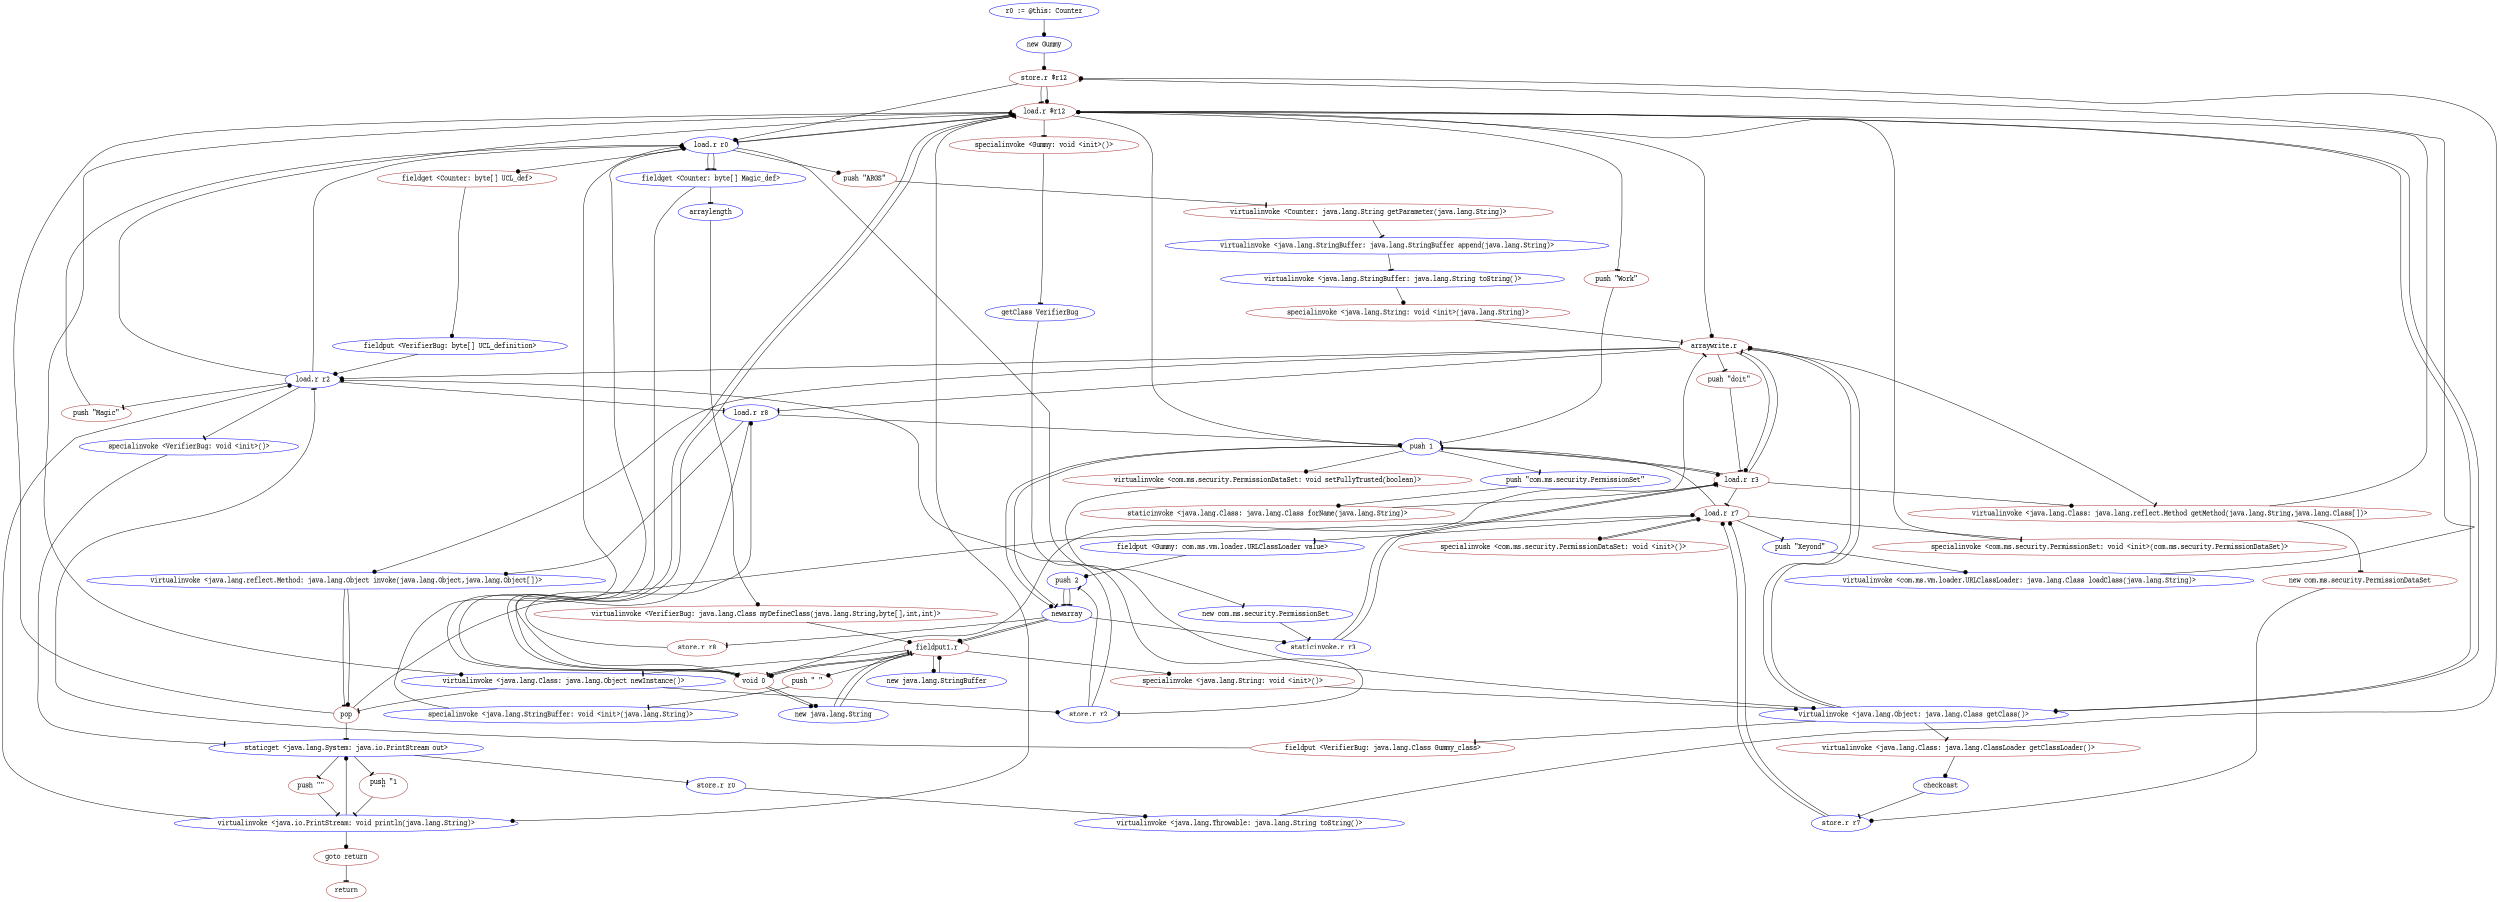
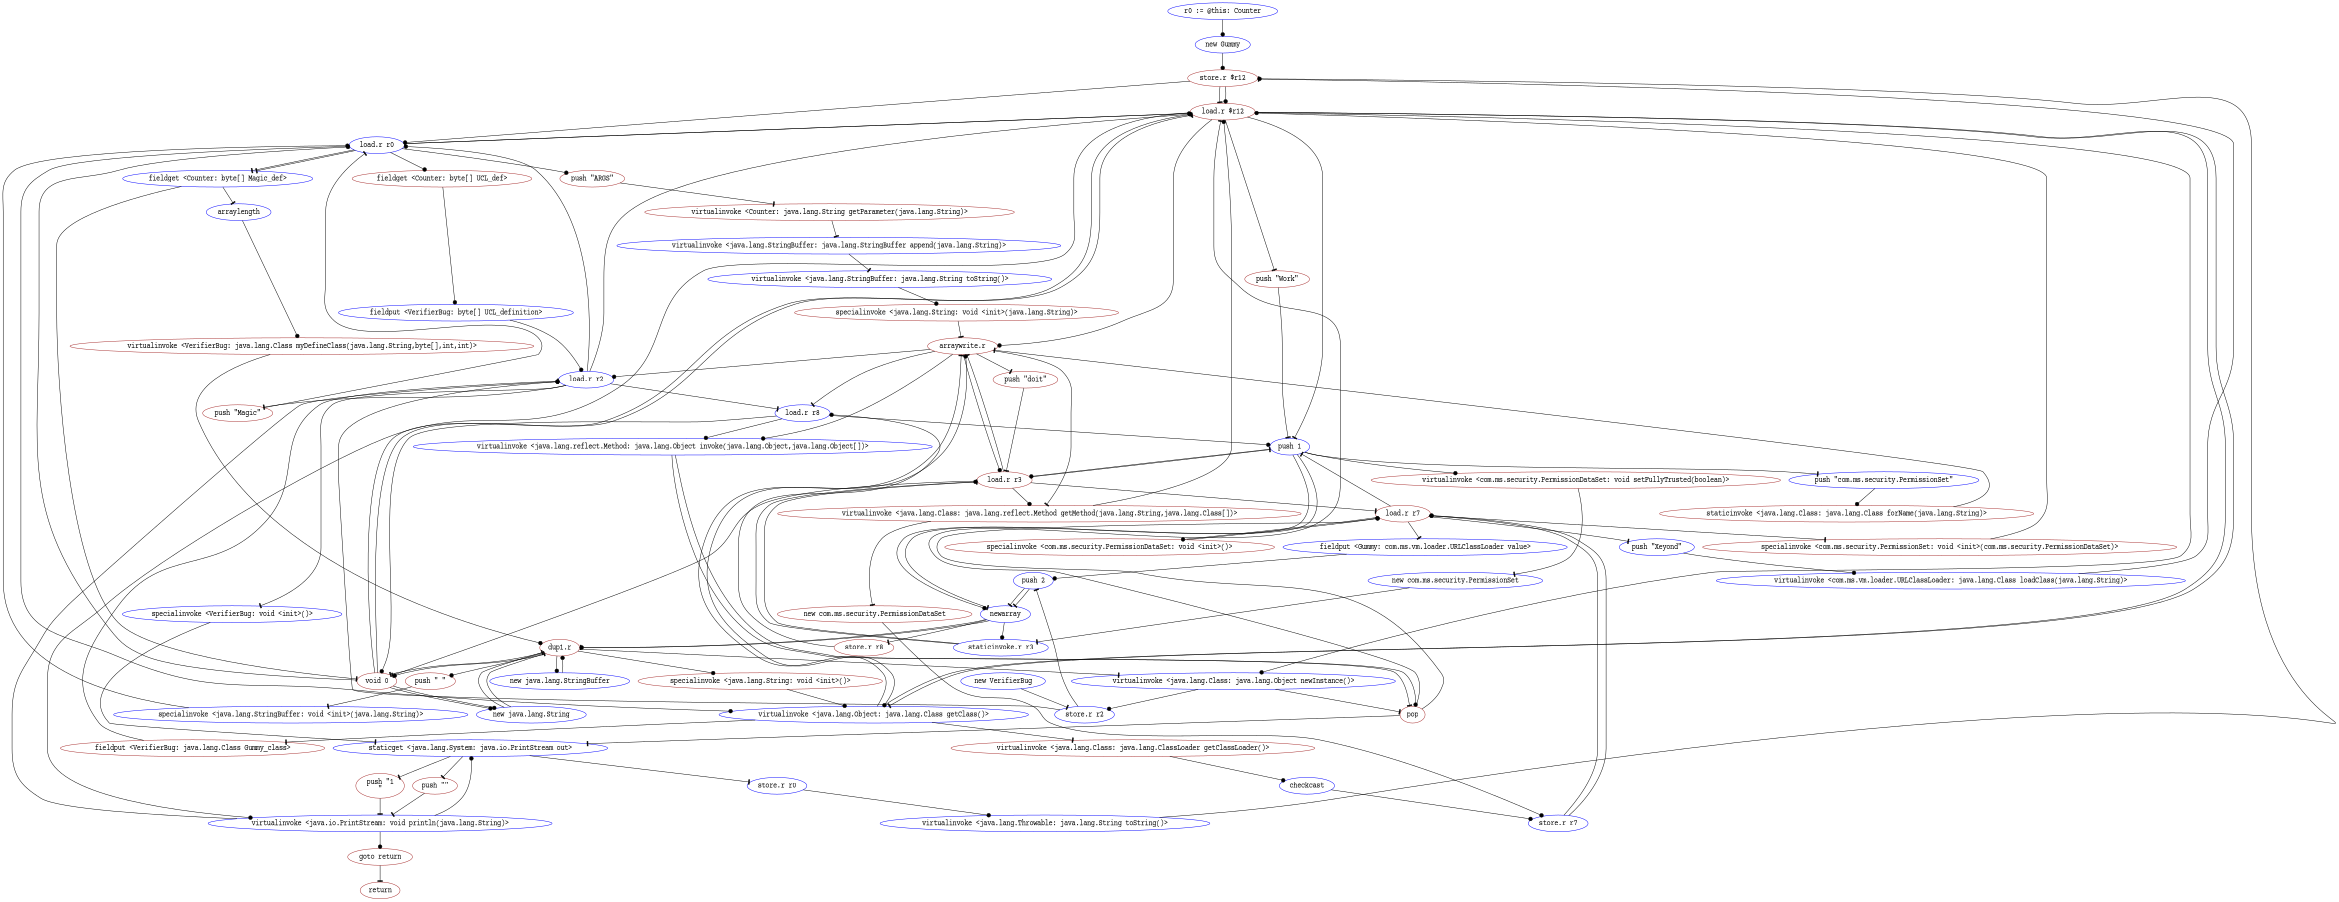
(1044, 145) -> none
(1040, 313) -> (1003, 681)
(937, 648) -> (560, 648)
(1892, 804) -> (1430, 804)
